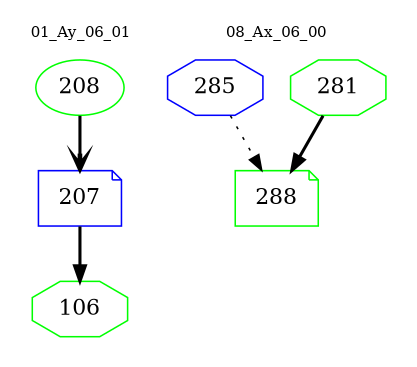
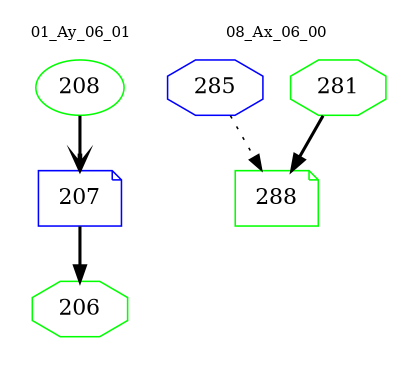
(80, 309) -> (80, 309)
